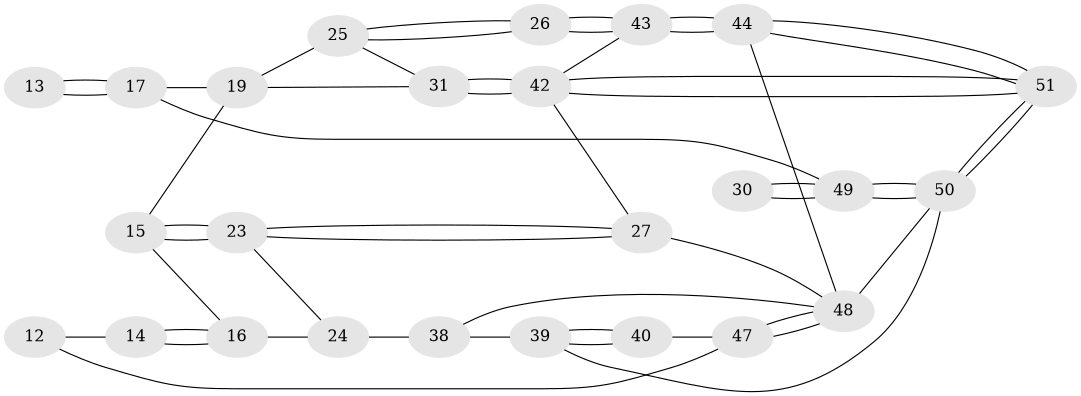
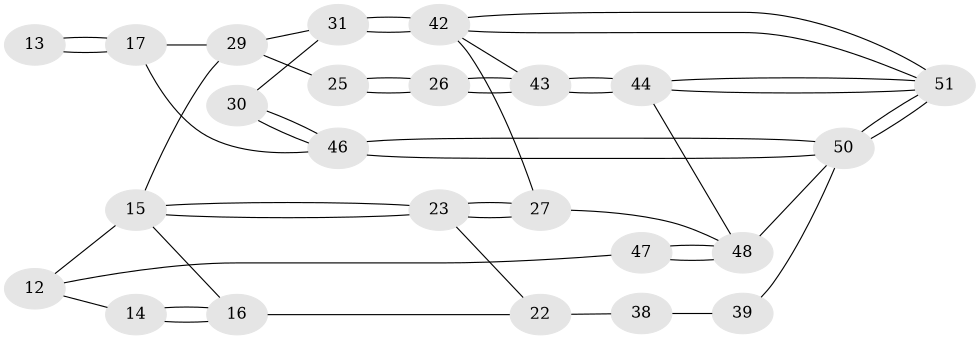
(389, 61) -> (282, 70)
(237, 88) -> (237, 45)
(844, 191) -> (338, 148)
none -> (85, 250)
(637, 295) -> none
(338, 337) -> (540, 315)
(642, 337) -> none
